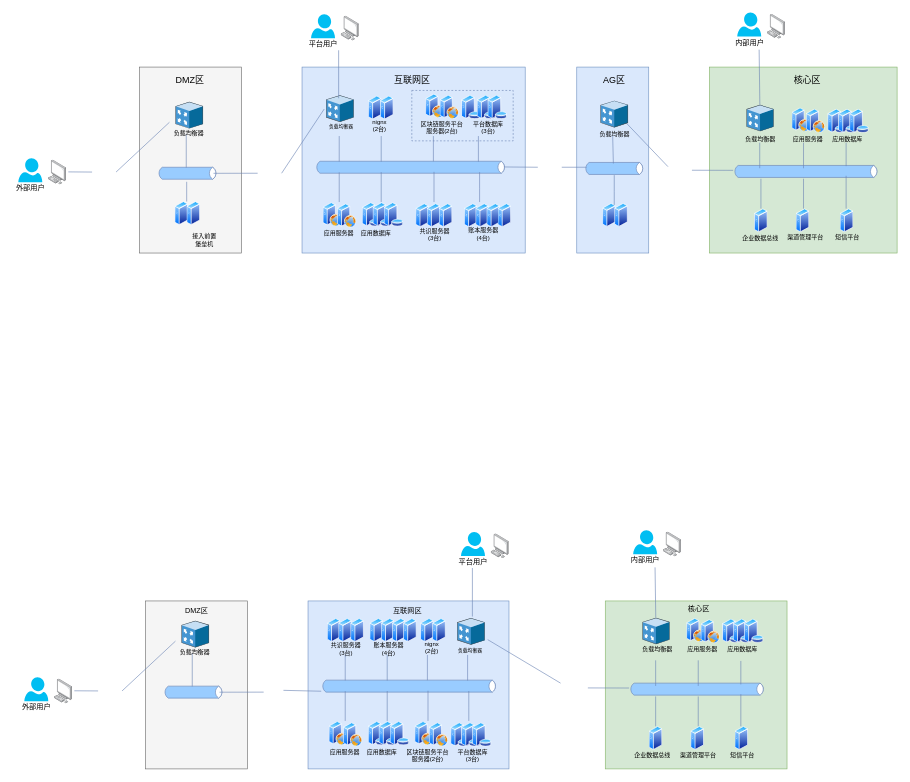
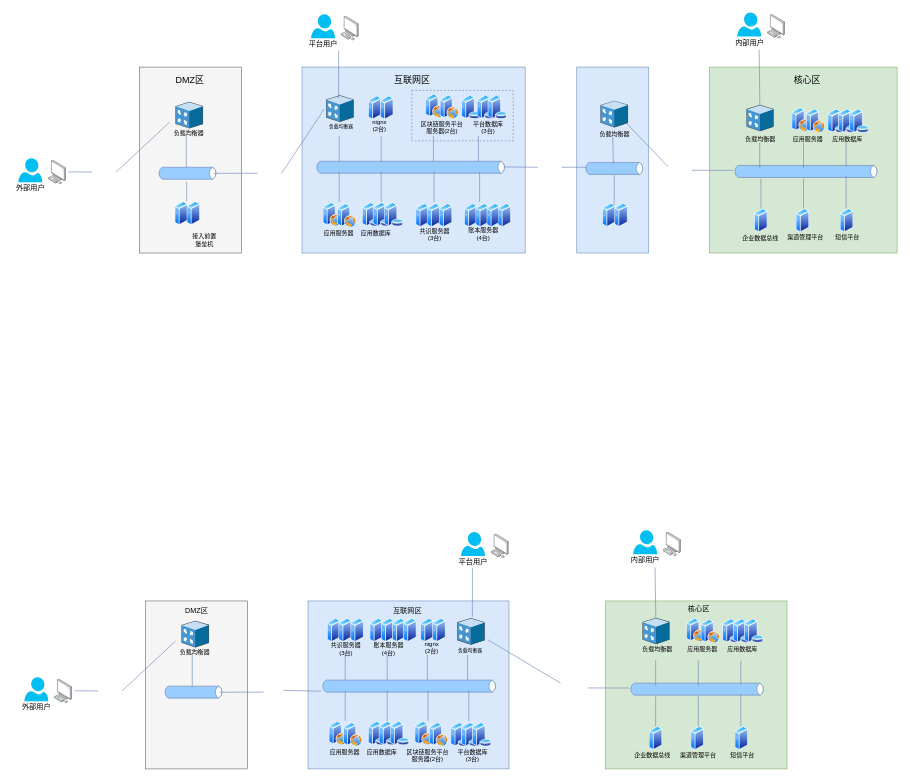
(614, 77) -> none
